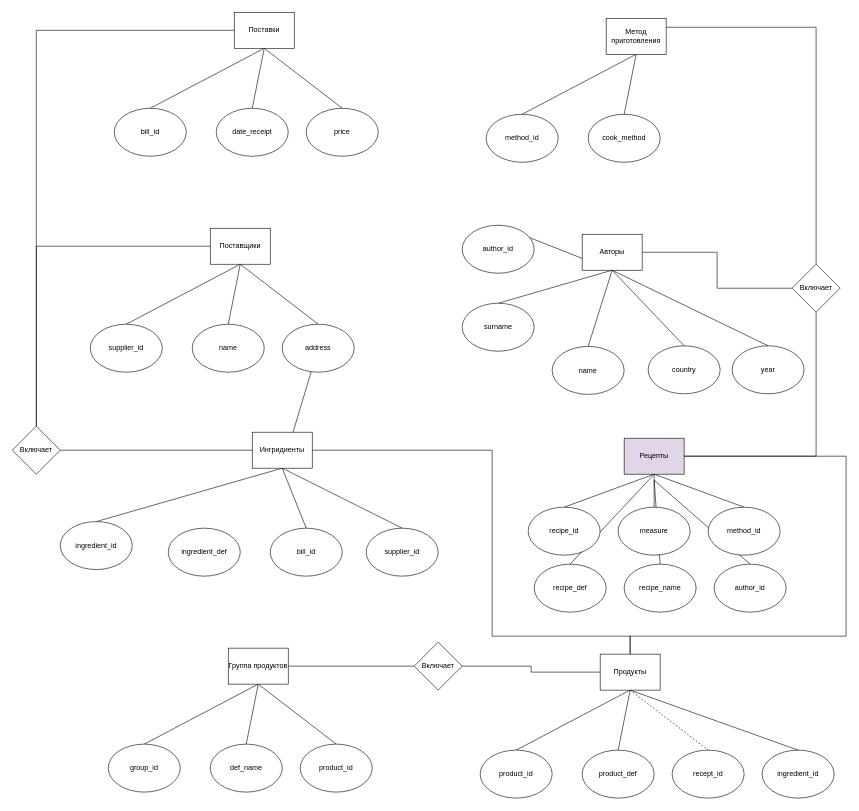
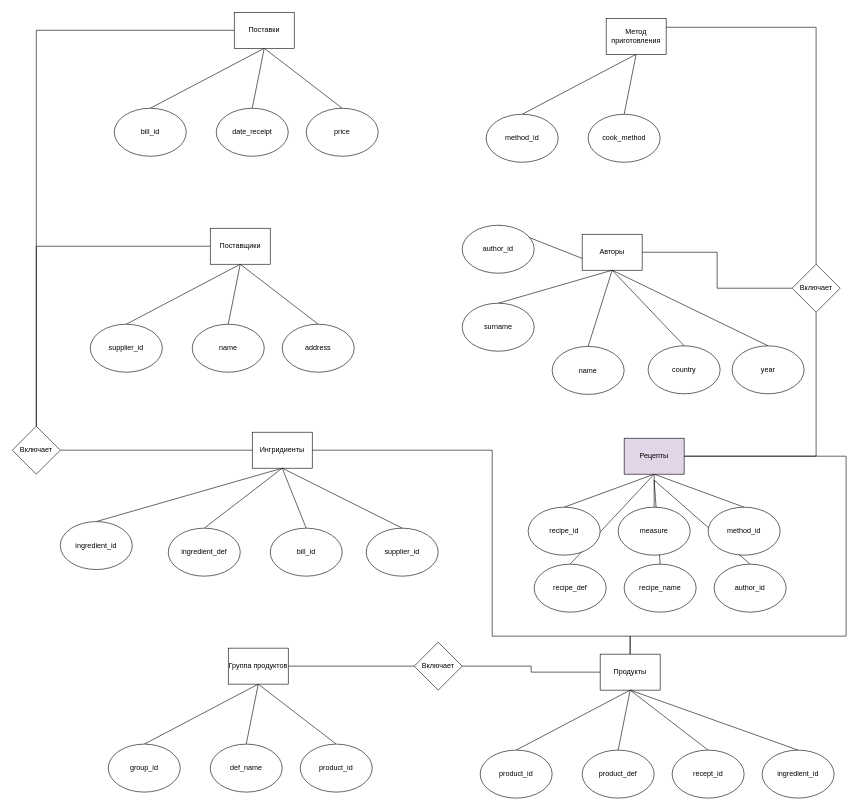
(302, 403) -> (243, 499)
(670, 721) -> (670, 721)
